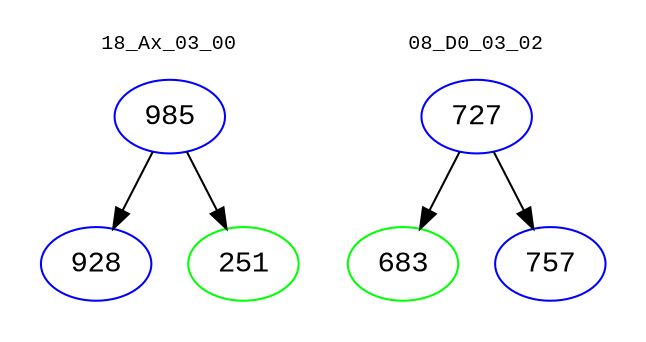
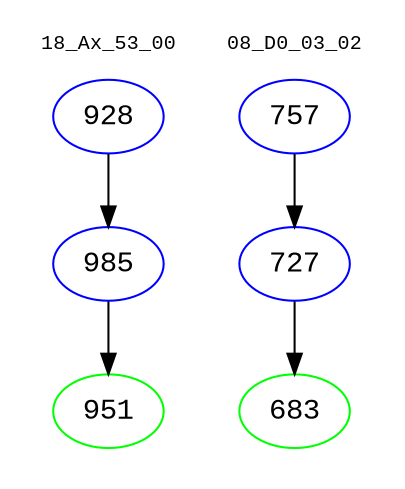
(170, 44) -> (109, 44)
(138, 181) -> (108, 180)
(509, 181) -> (295, 180)
(243, 264) -> (108, 411)
